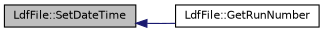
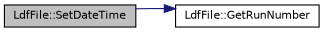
(161, 23) -> (150, 9)
